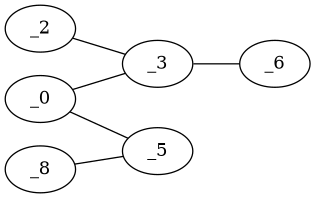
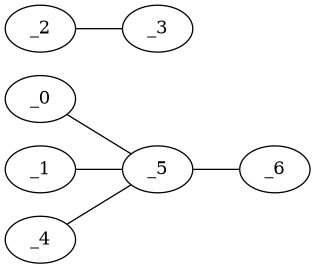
(216, 64) -> (216, 169)
(99, 81) -> none
(40, 169) -> (40, 169)
none -> (40, 240)
